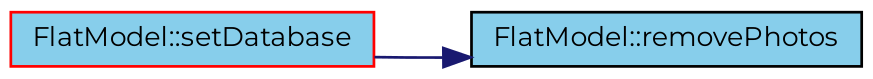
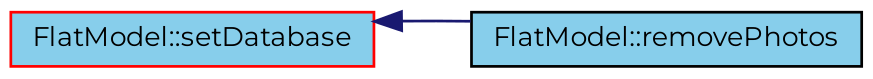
(409, 58) -> (436, 21)
